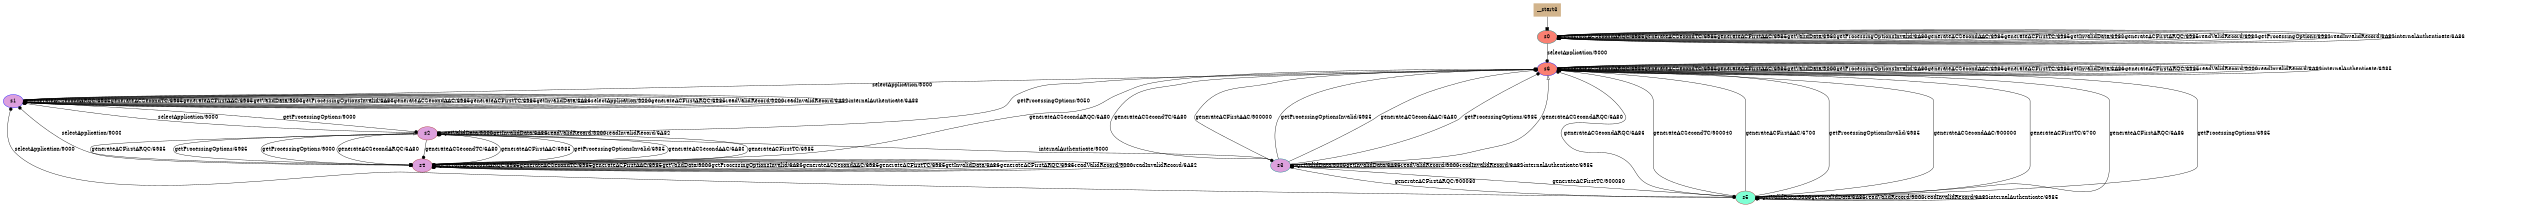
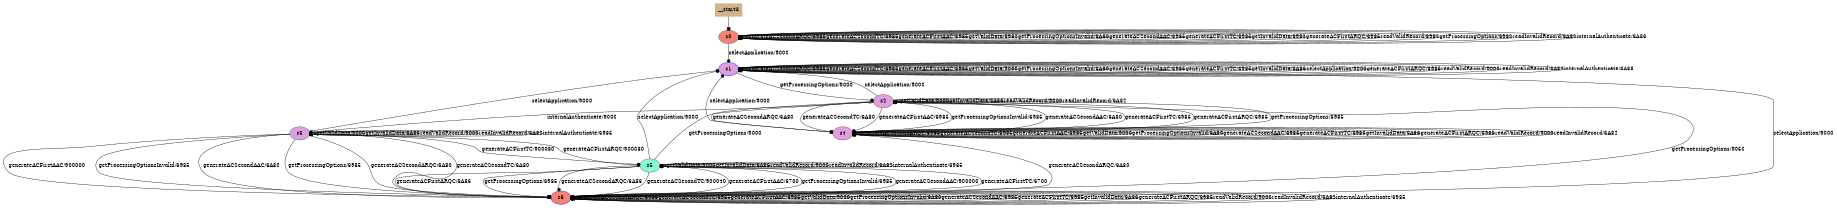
(1547, 52) -> (729, 52)
none -> (512, 98)
(261, 149) -> (703, 118)
